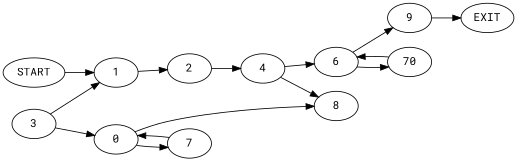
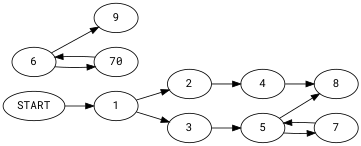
(487, 18) -> none
(295, 66) -> none
(71, 101) -> (149, 116)
(116, 139) -> (263, 128)
